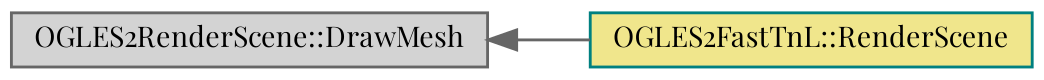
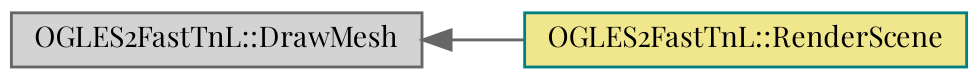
(249, 40) -> (217, 40)
